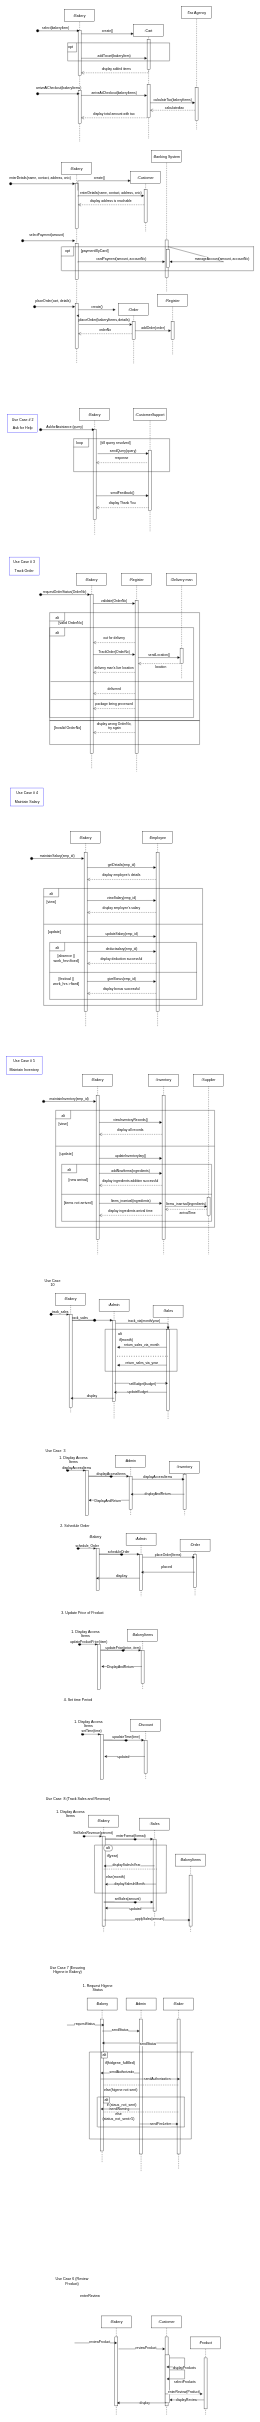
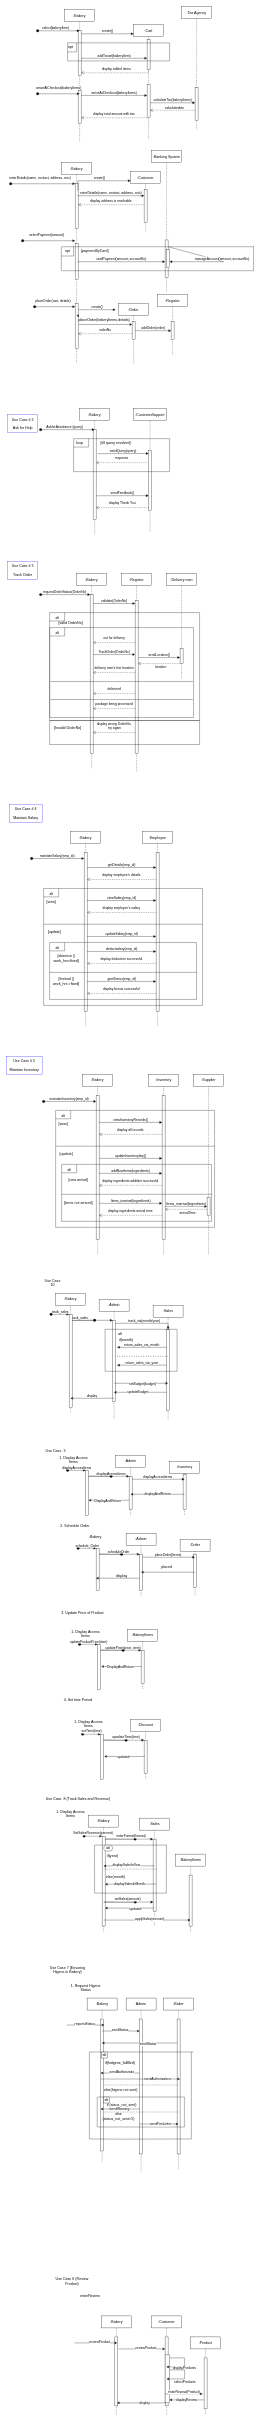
(24, 566) -> (23, 570)
(27, 797) -> (26, 813)
(98, 1988) -> (86, 1988)
